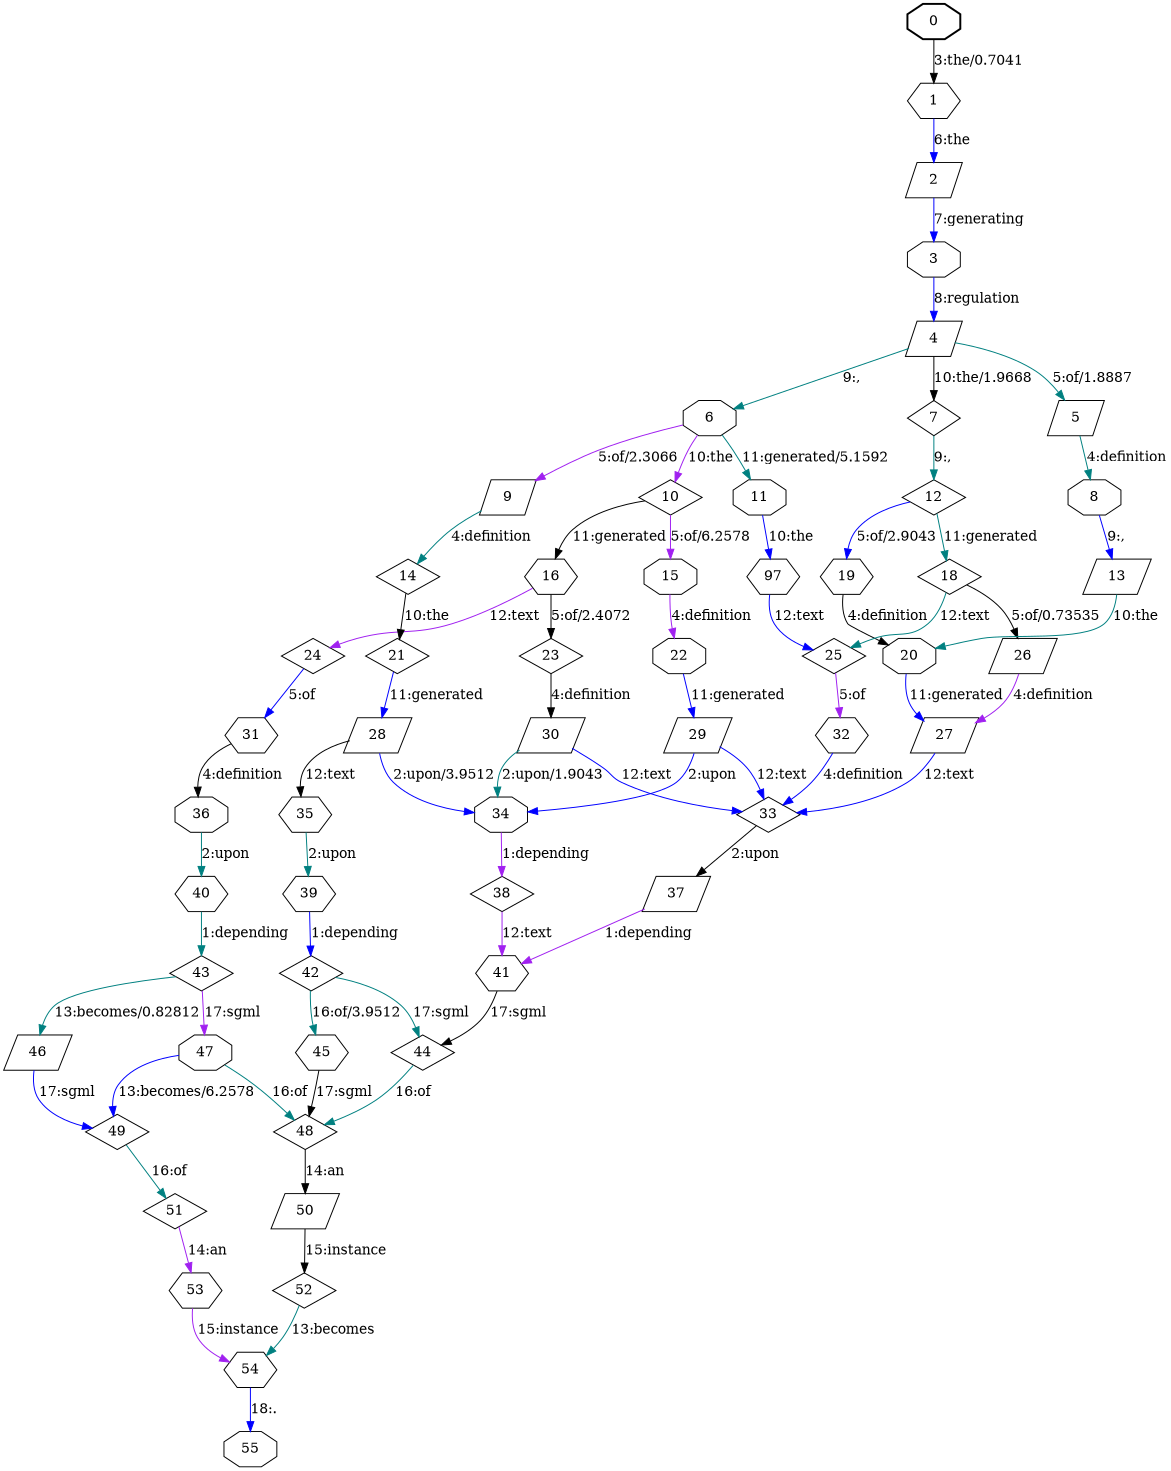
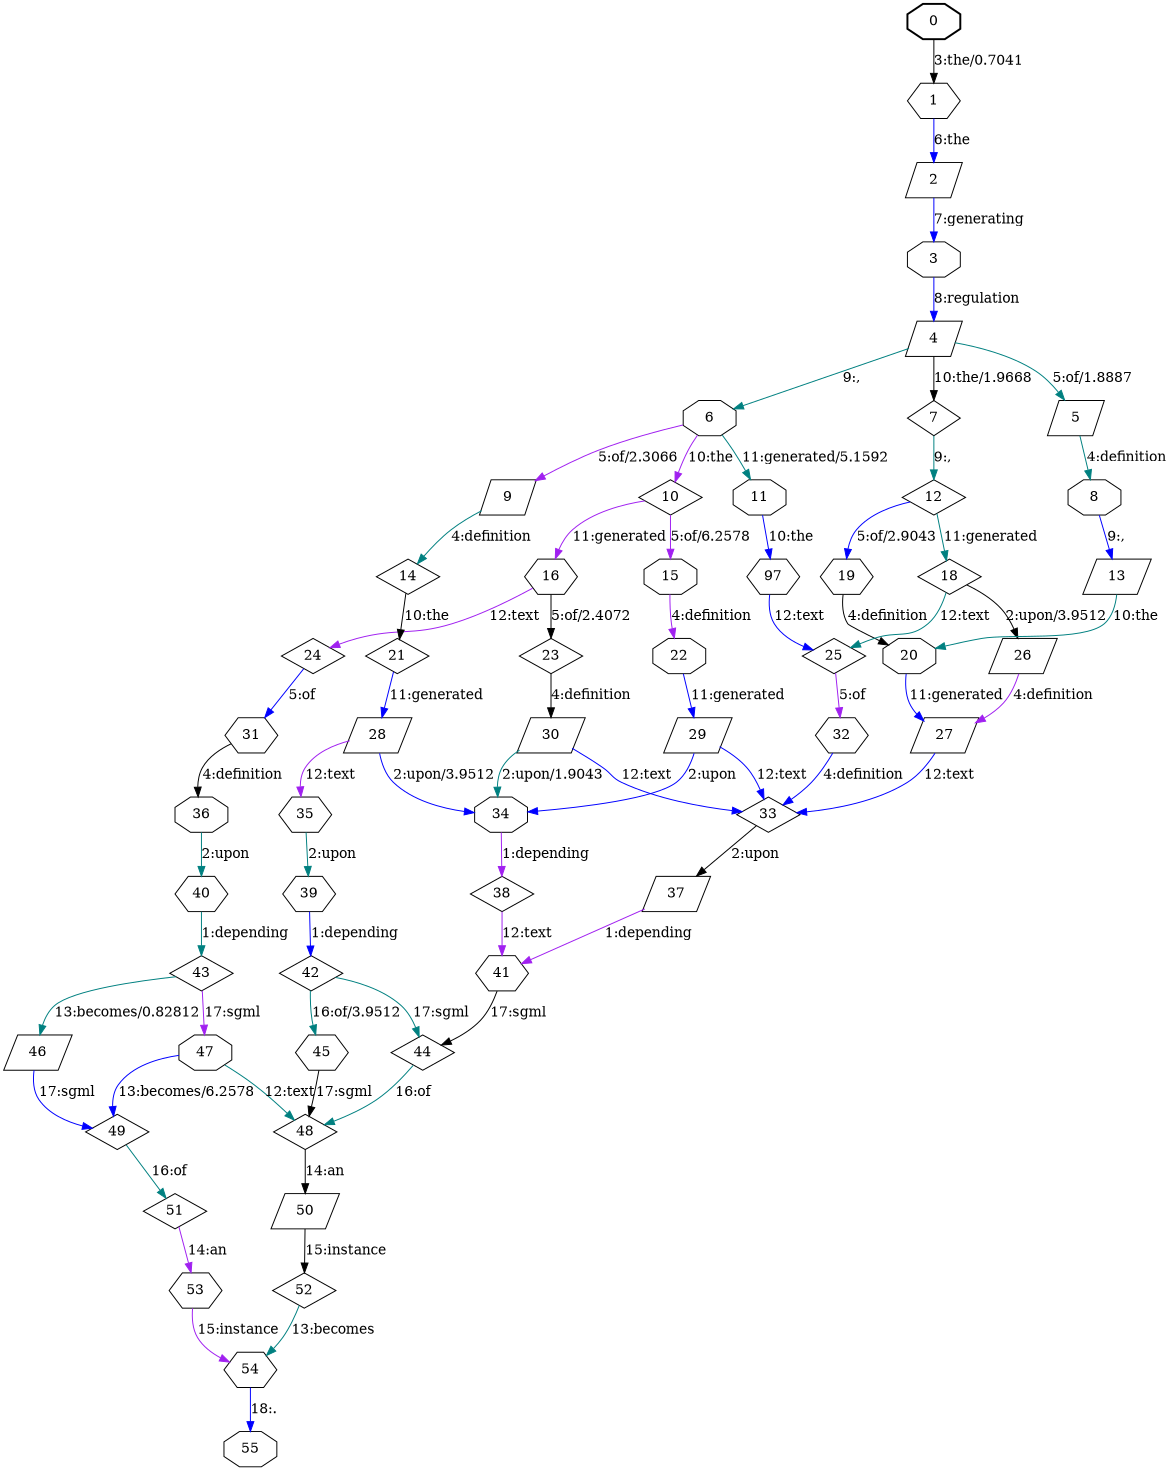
(596, 515) -> (596, 515)
(1056, 616) -> (1056, 616)
(317, 756) -> (317, 756)
(290, 1092) -> (290, 1092)
